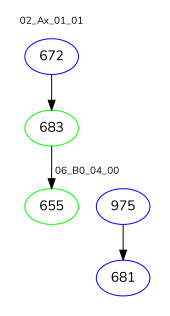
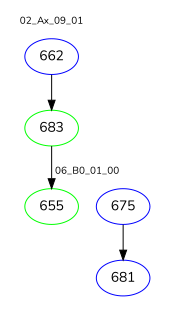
(52, 21) -> (52, 21)
(52, 57) -> (52, 57)
(87, 171) -> (87, 171)
(123, 207) -> (123, 207)
